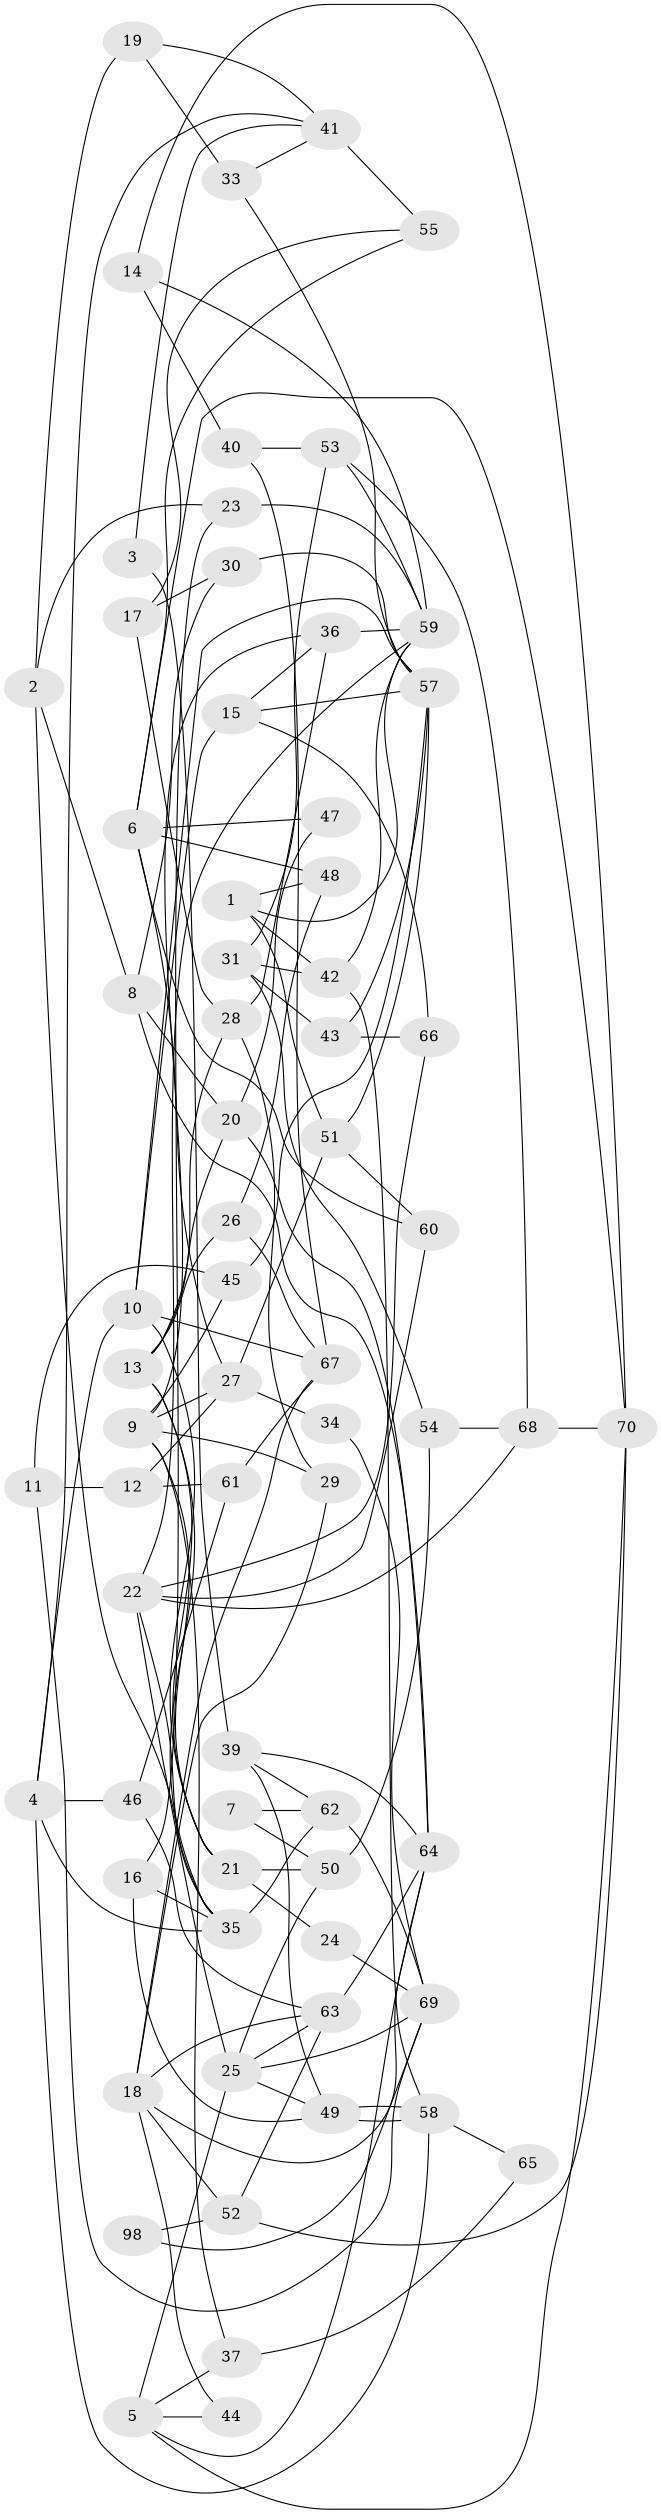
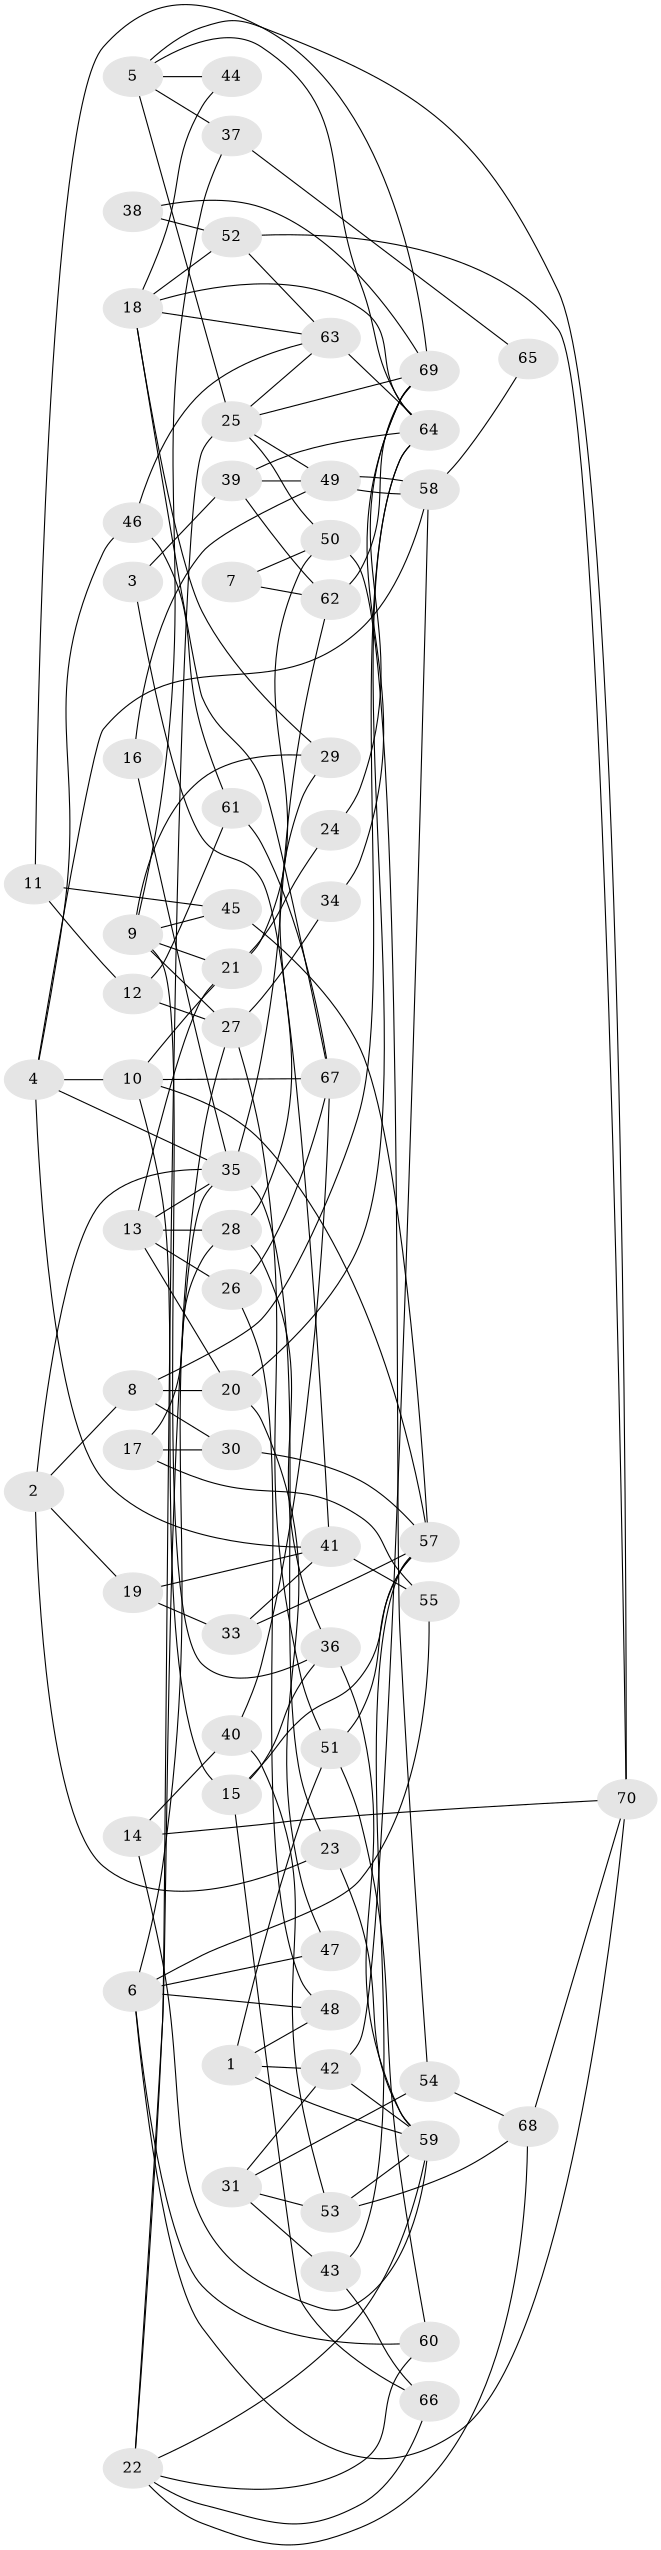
(177, 1192) -> (290, 1573)
(133, 2236) -> (133, 212)
